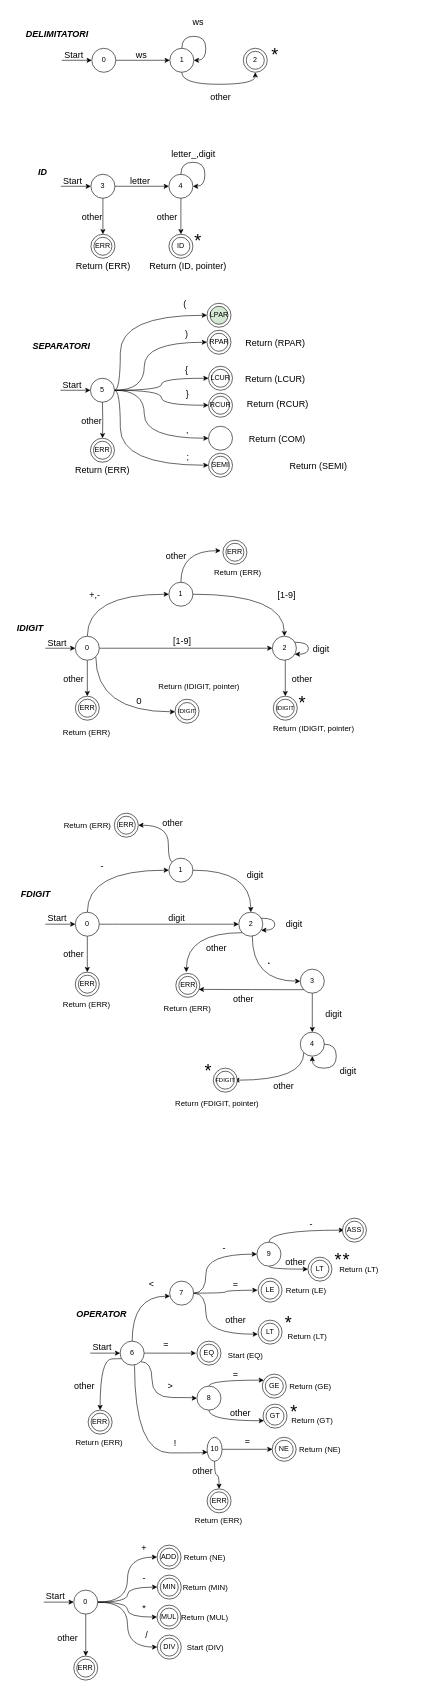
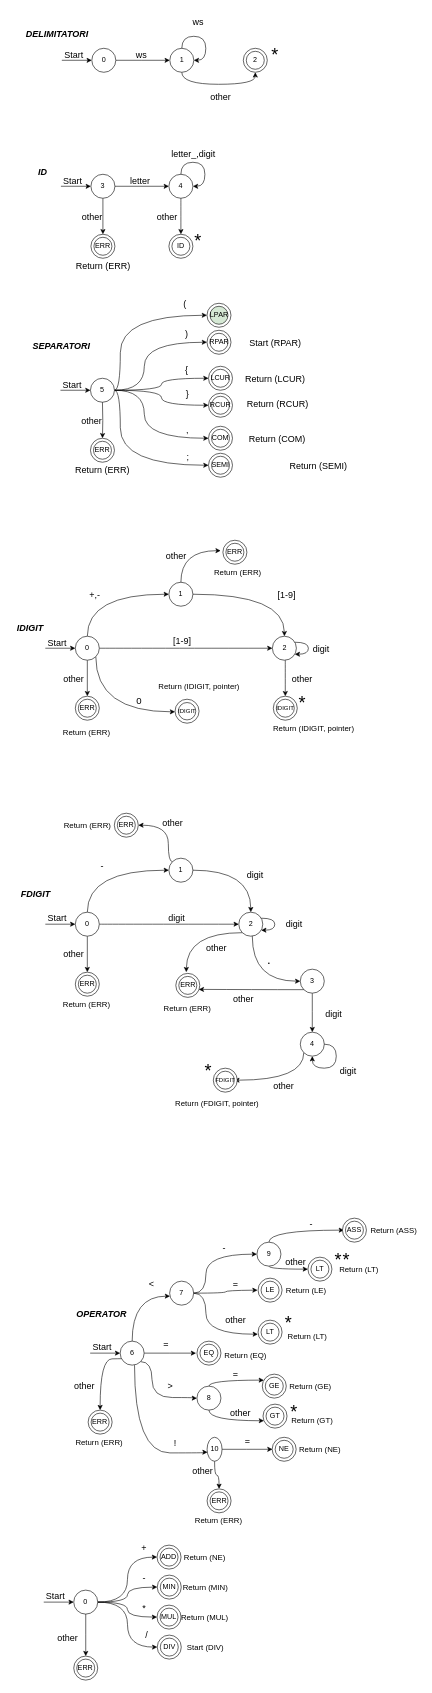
(188, 266) -> none
(275, 342) -> (275, 342)
none -> (221, 438)
none -> (394, 1230)
(246, 1355) -> (246, 1355)
